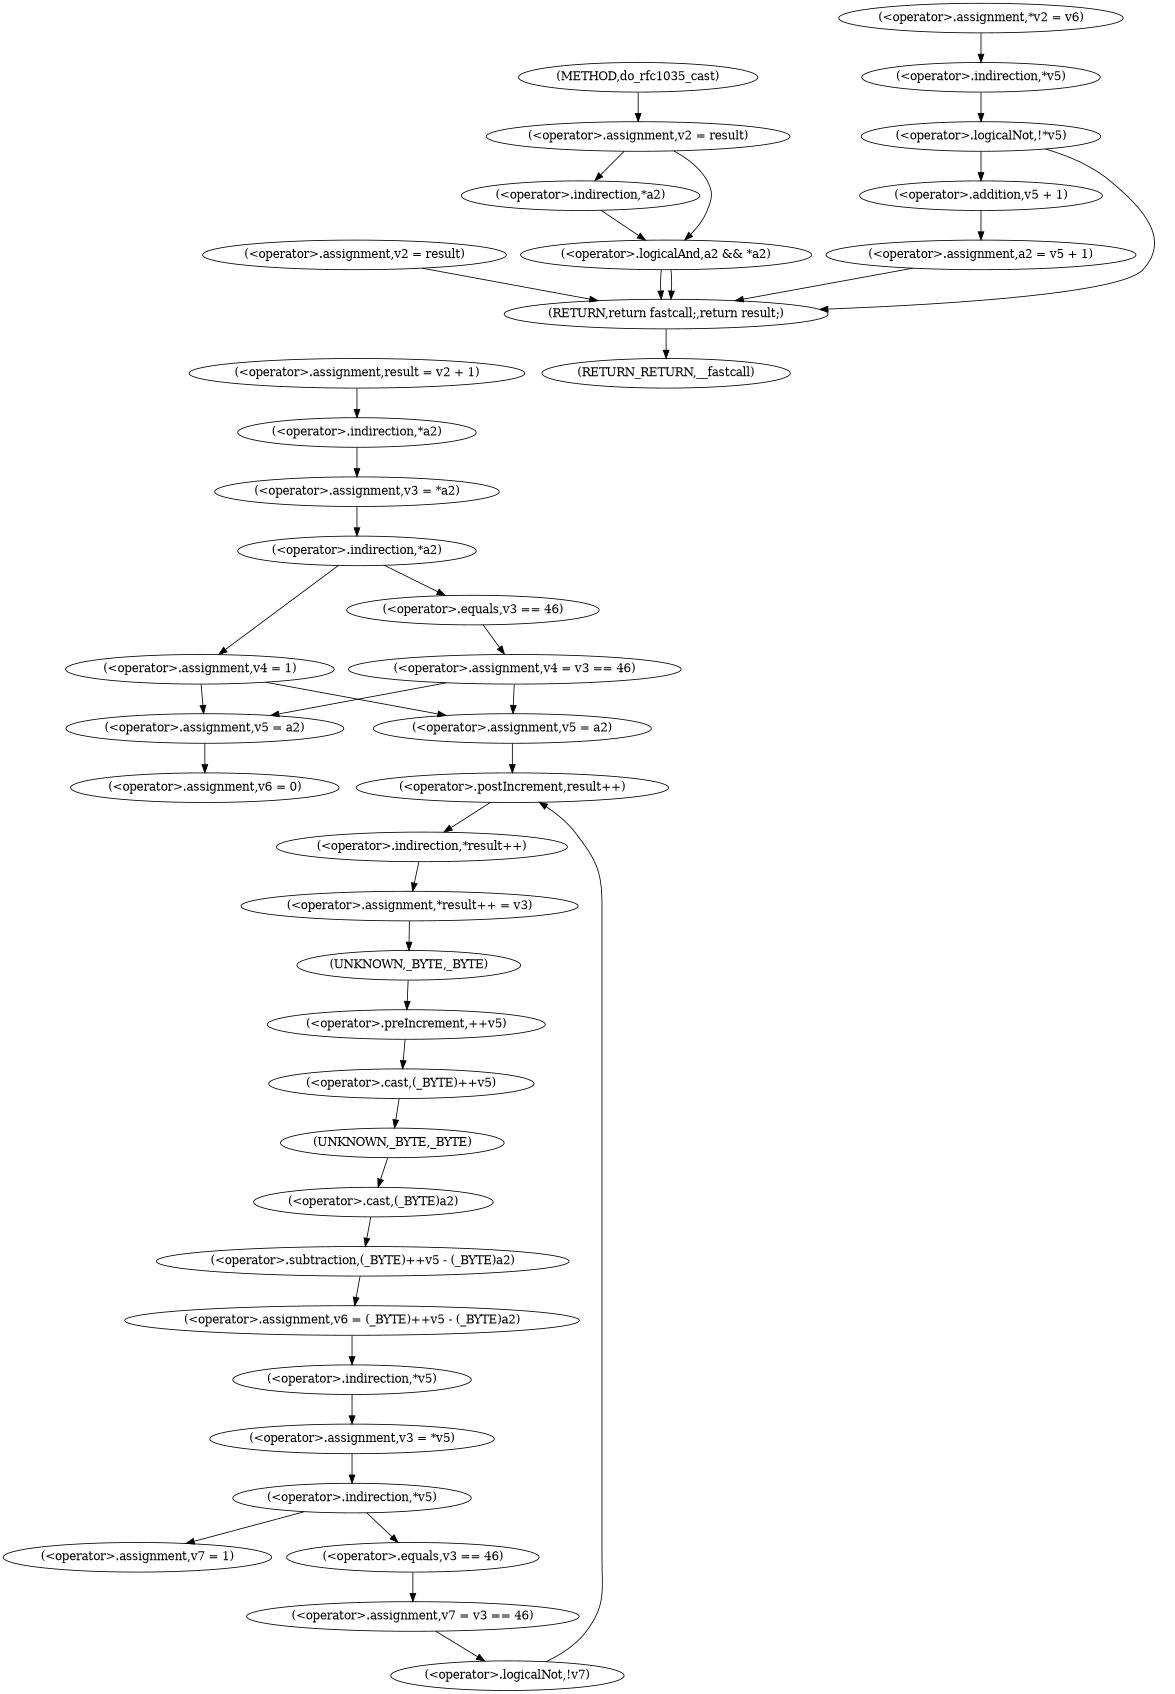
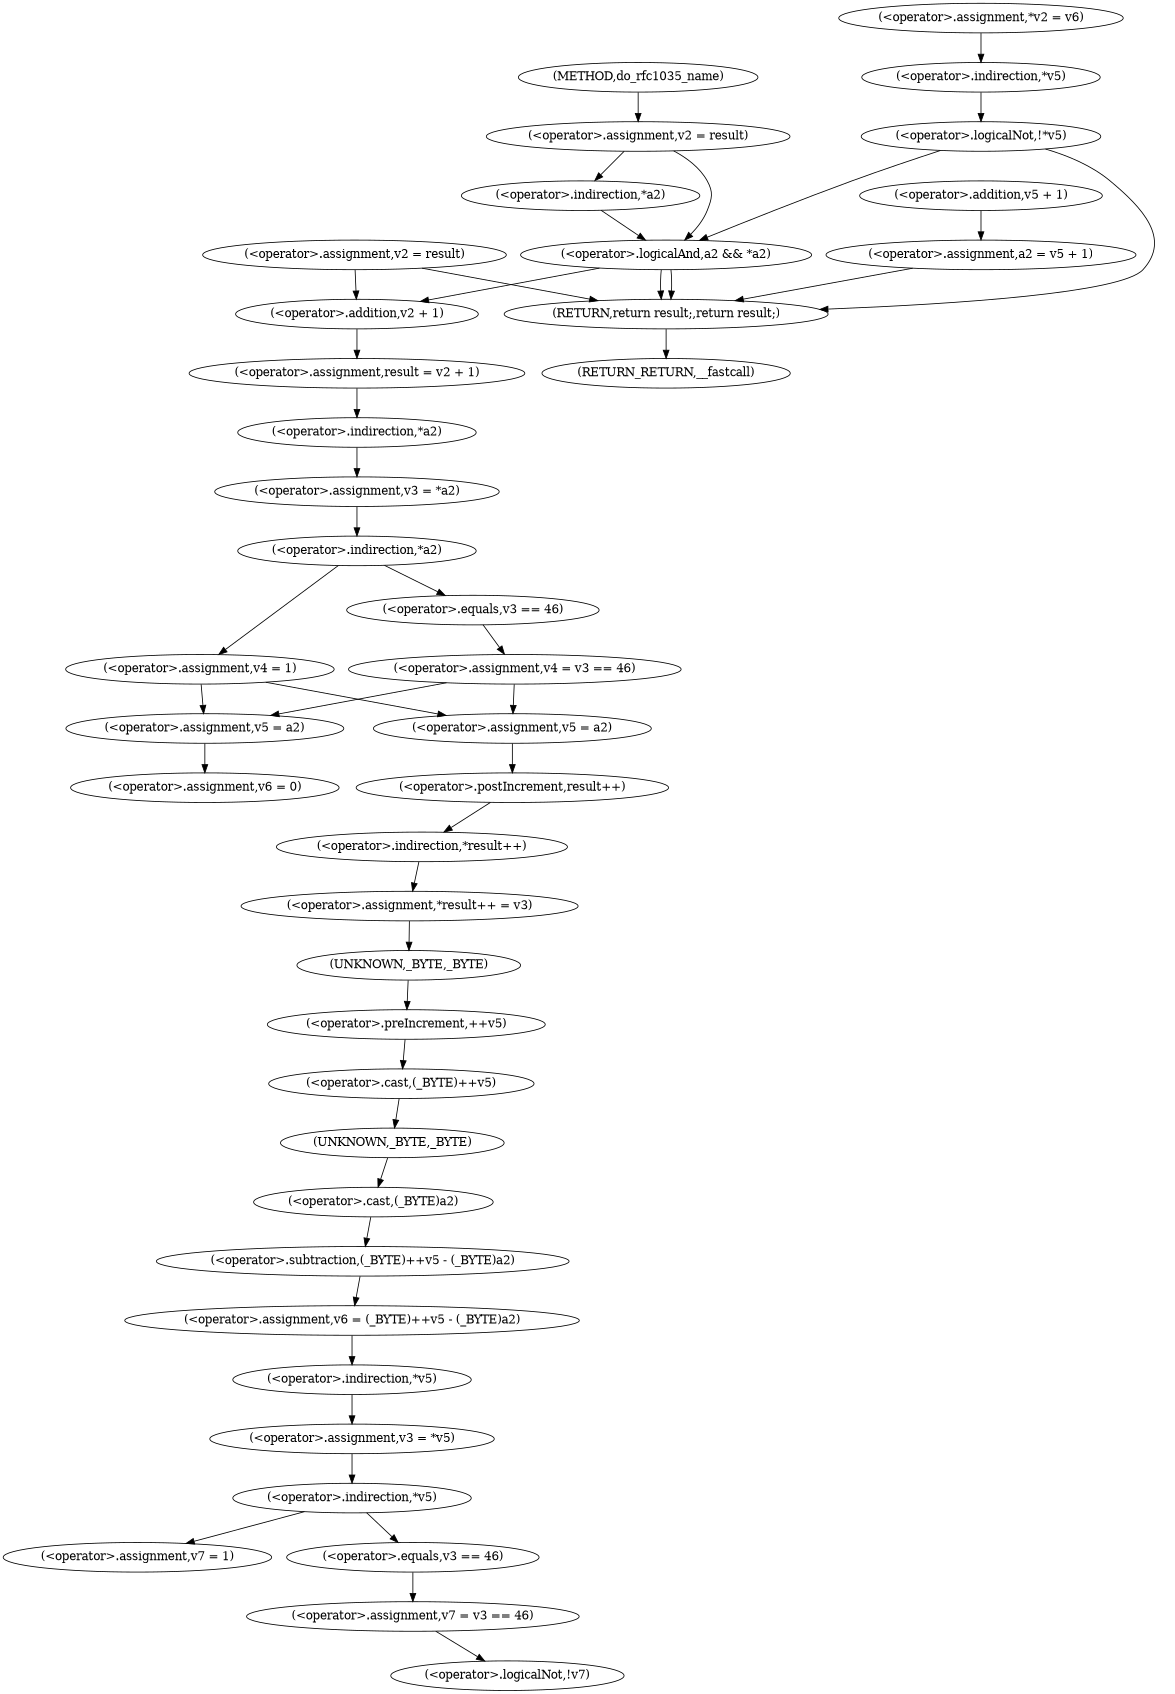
(638, 77) -> (638, 77)
(981, 162) -> (823, 192)
none -> (357, 314)
(666, 314) -> (666, 314)
(602, 1236) -> none
